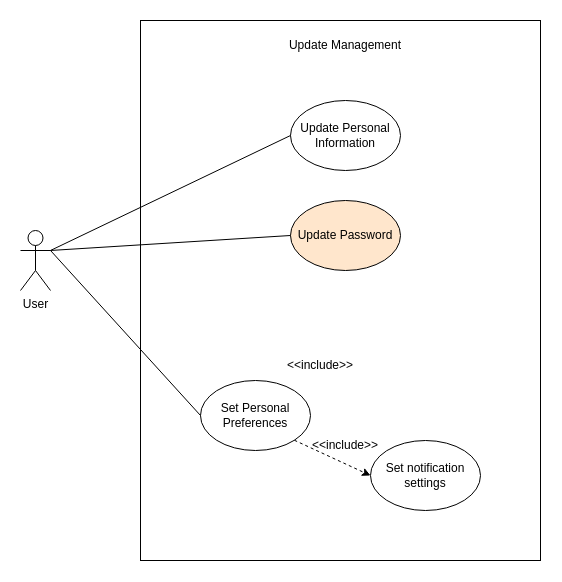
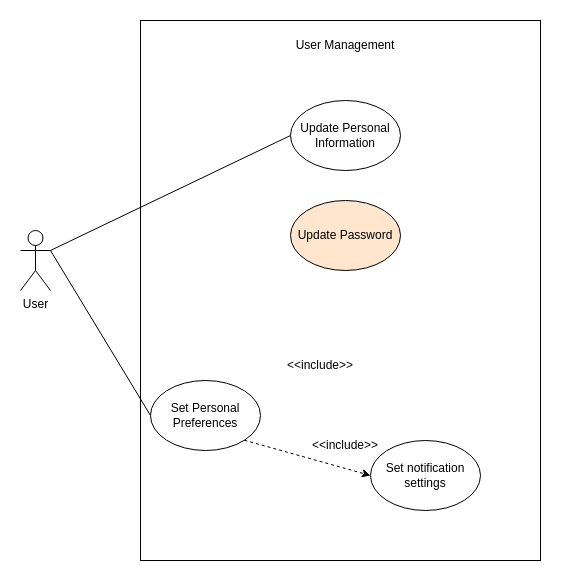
(346, 46) -> (346, 46)
(172, 243) -> none
(256, 416) -> (206, 416)
